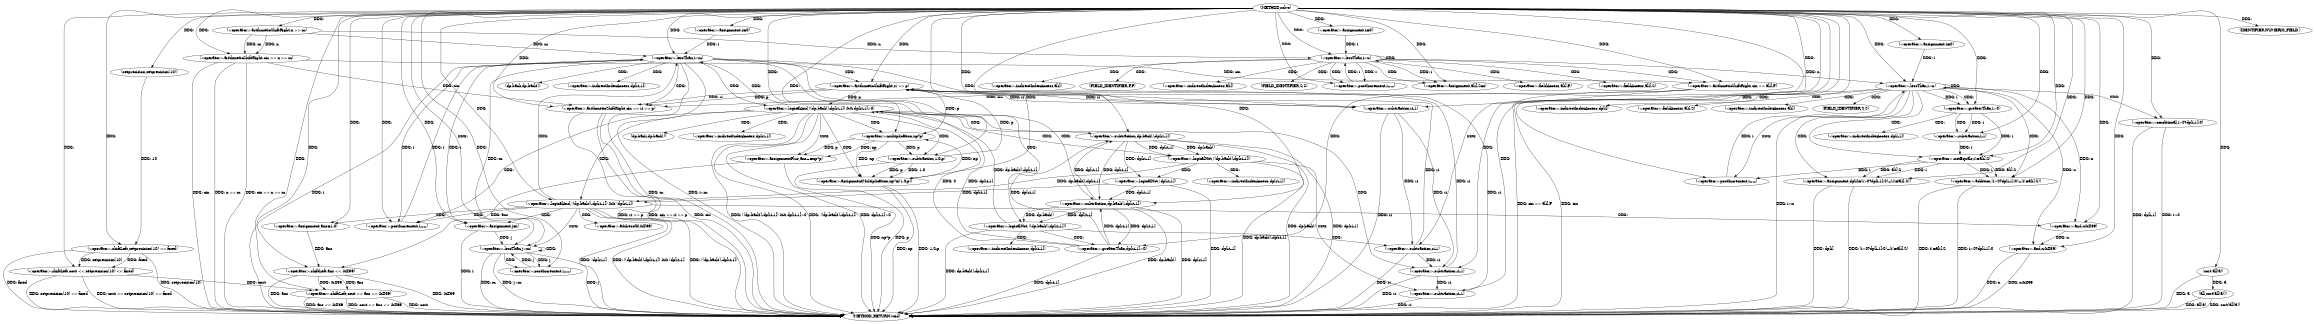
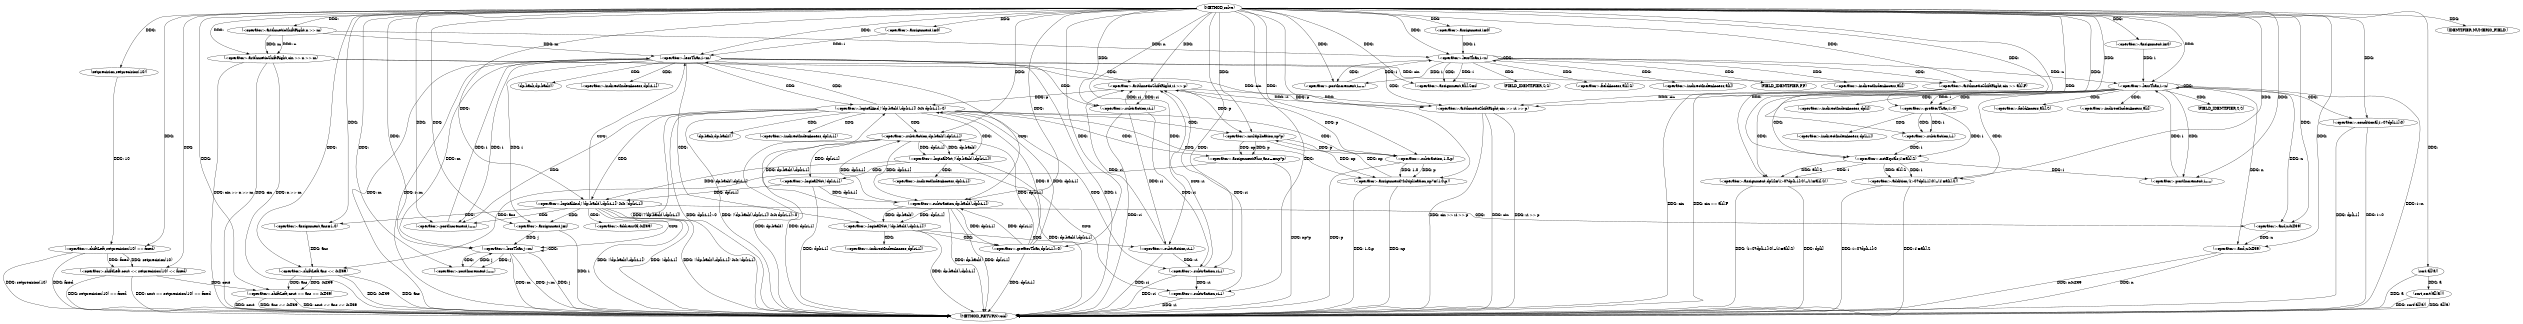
(1543, 86) -> none
(2213, 294) -> (2429, 294)
